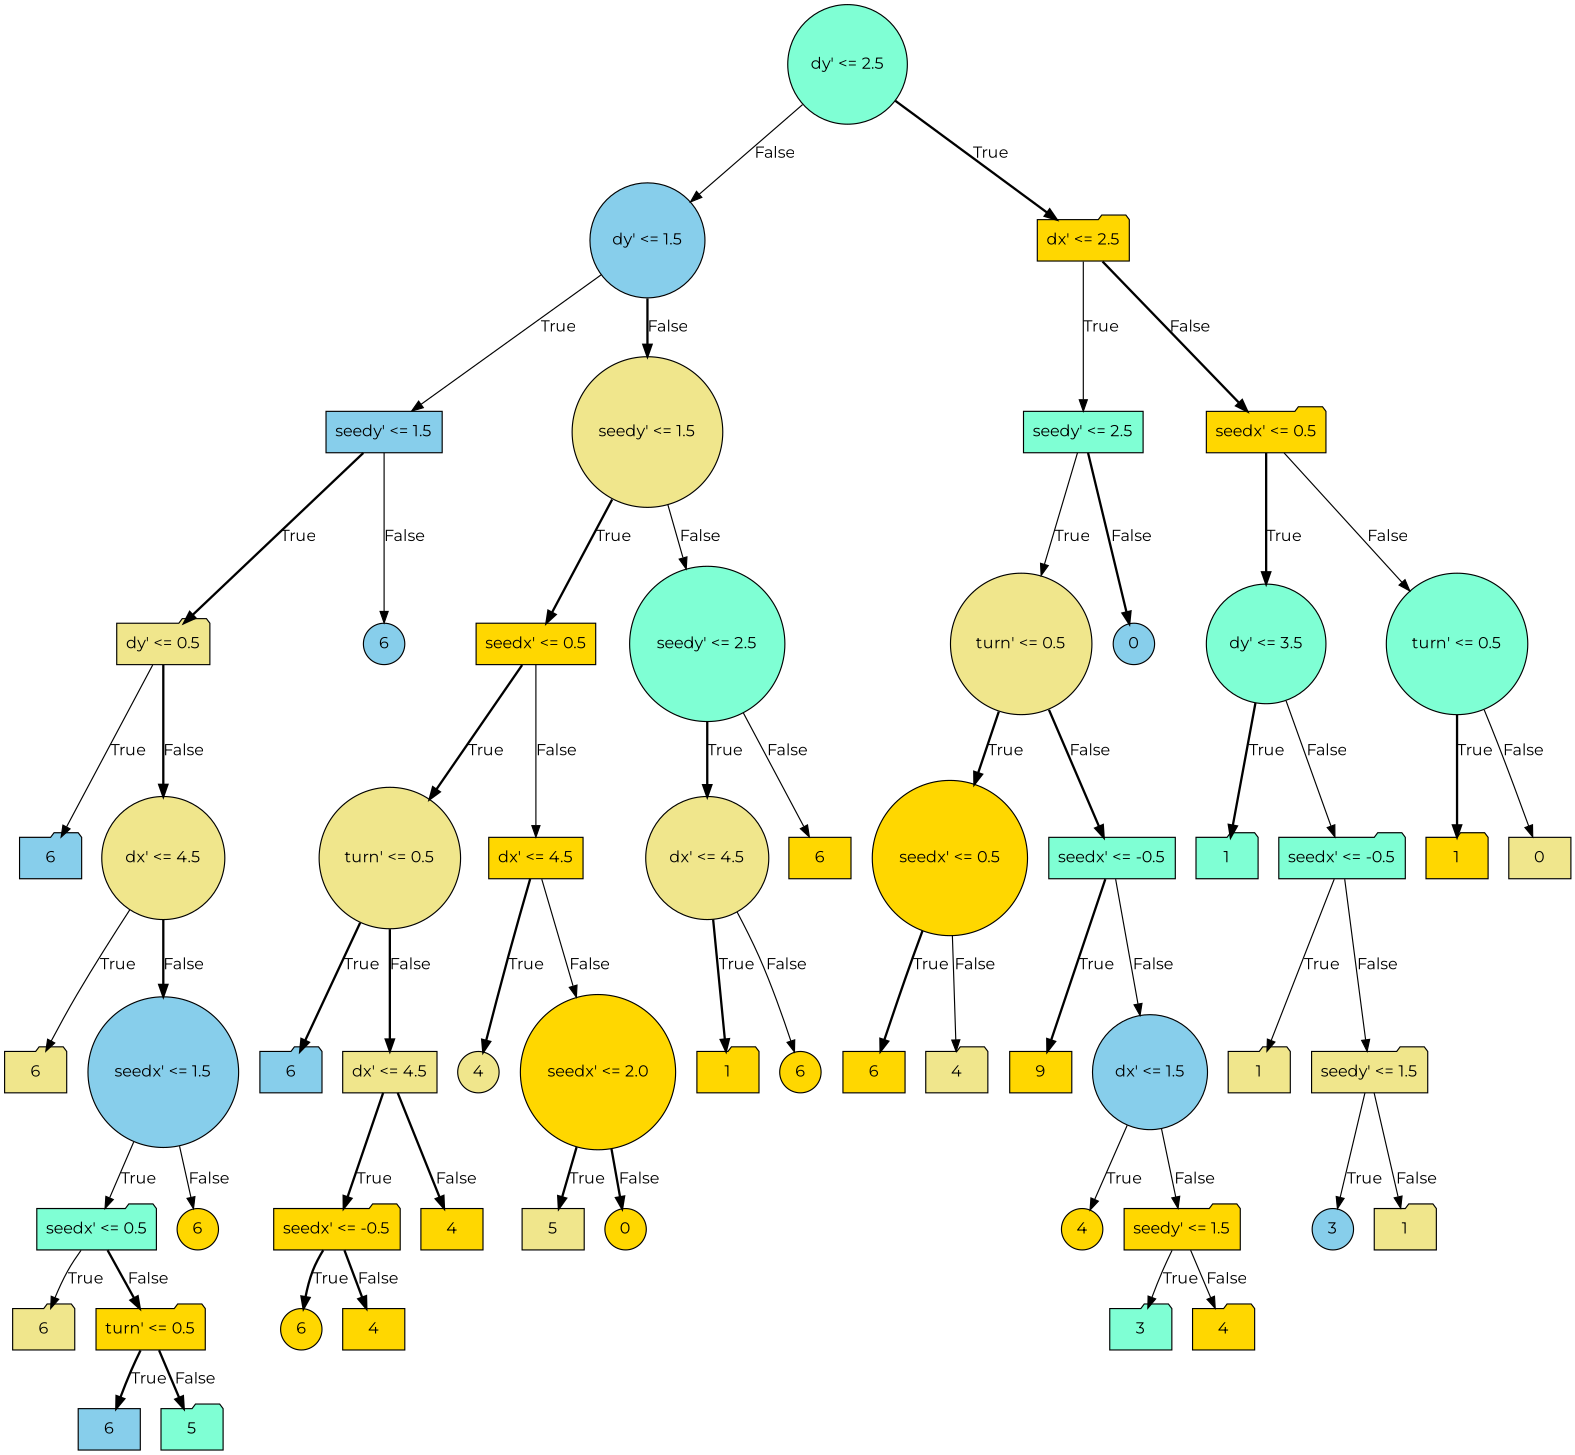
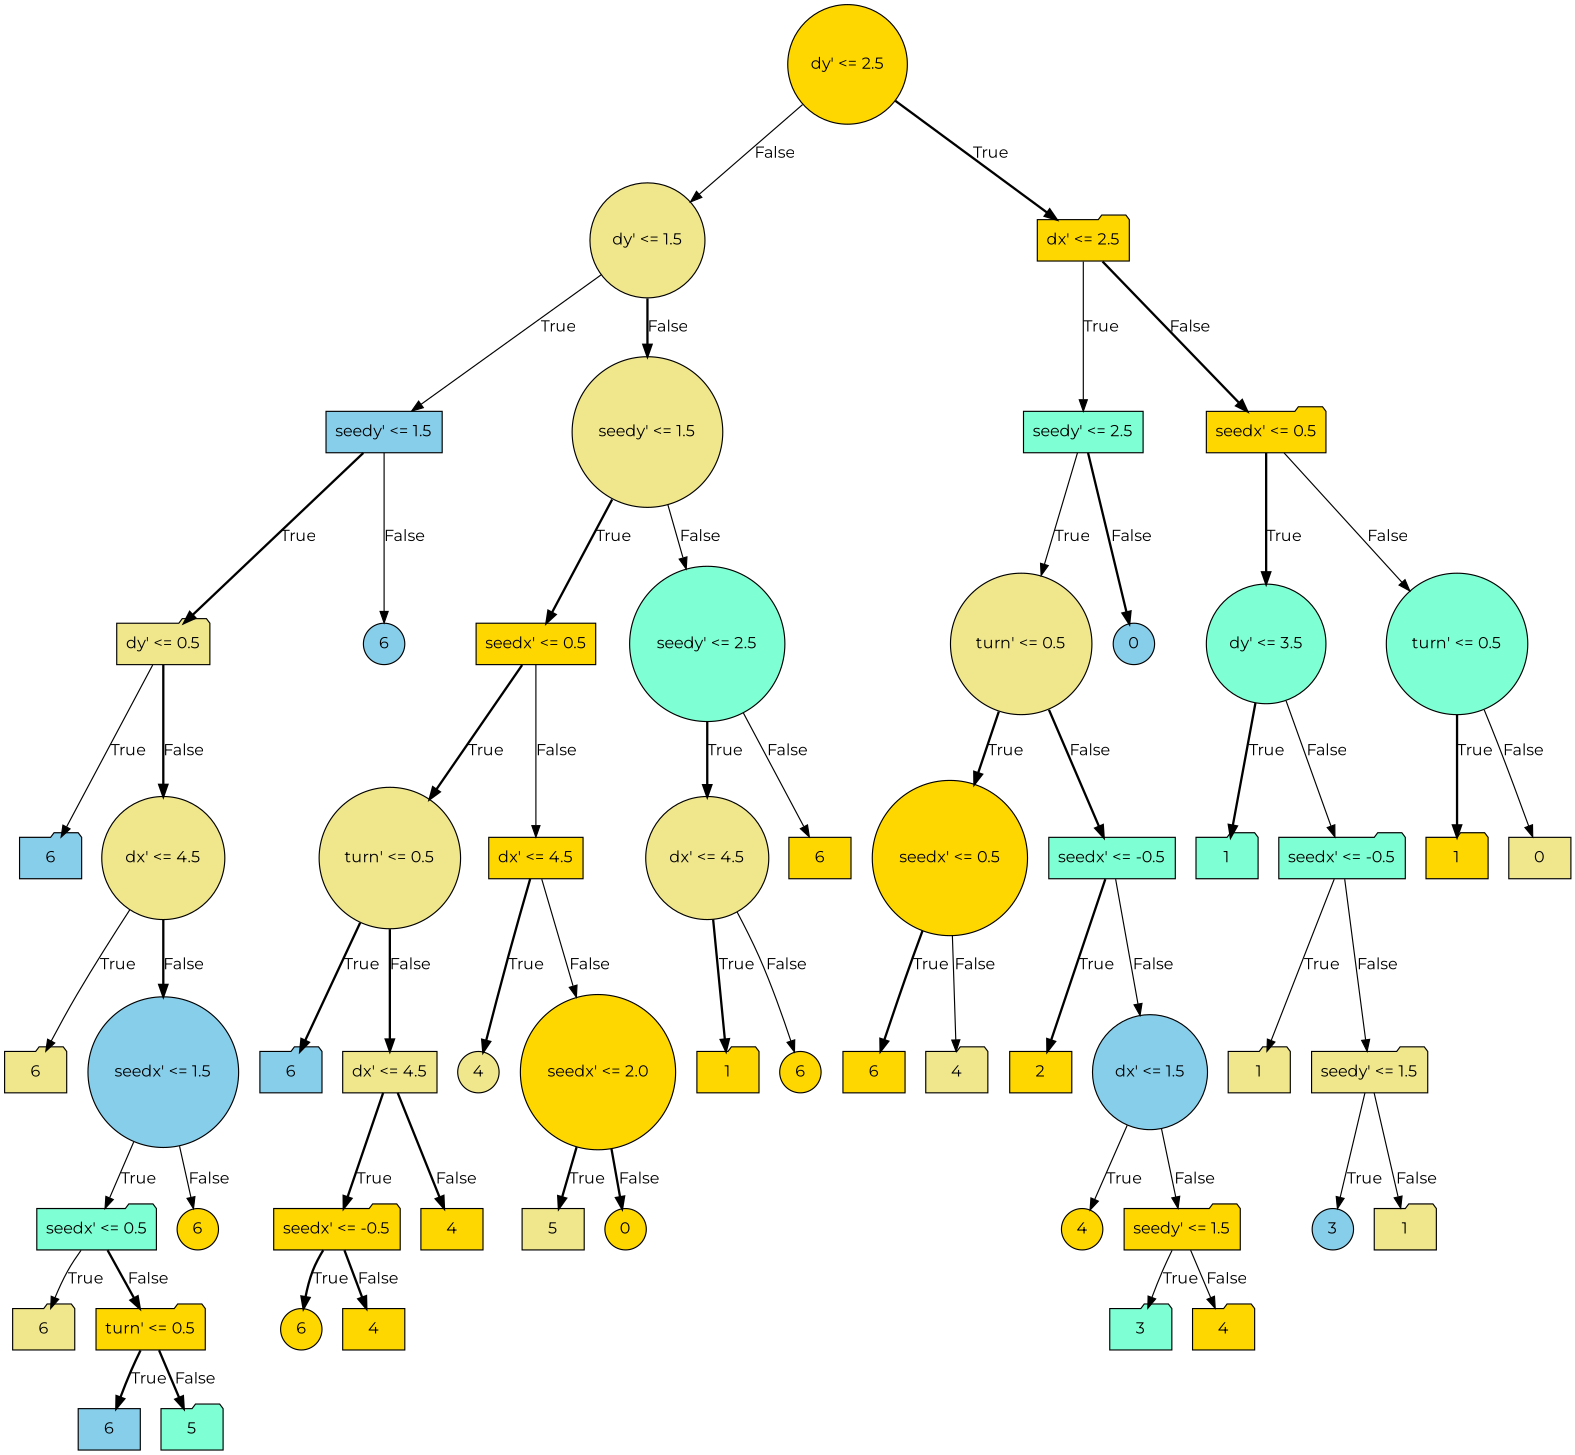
(848, 64) -> (848, 64)
(647, 240) -> (647, 240)
(1041, 1072) -> (1041, 1072)
